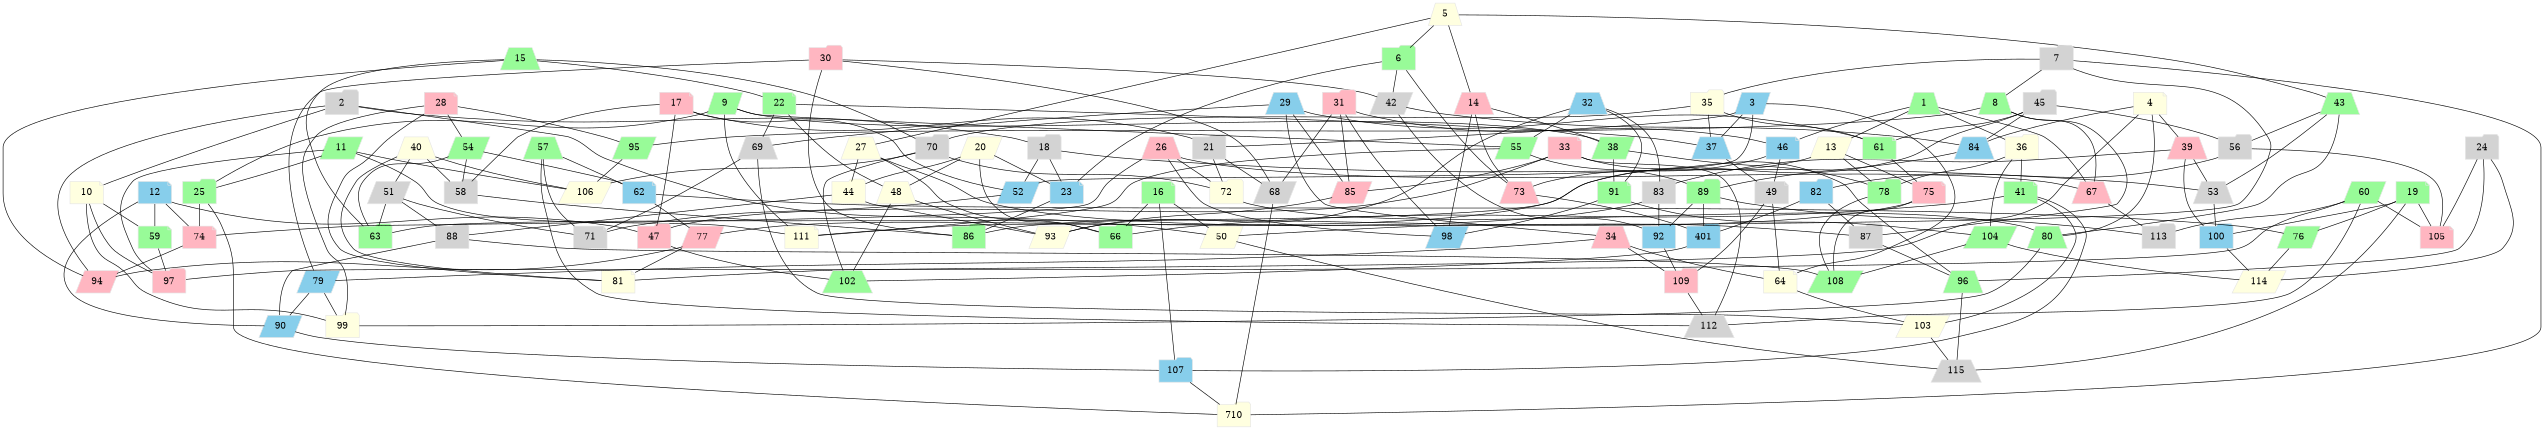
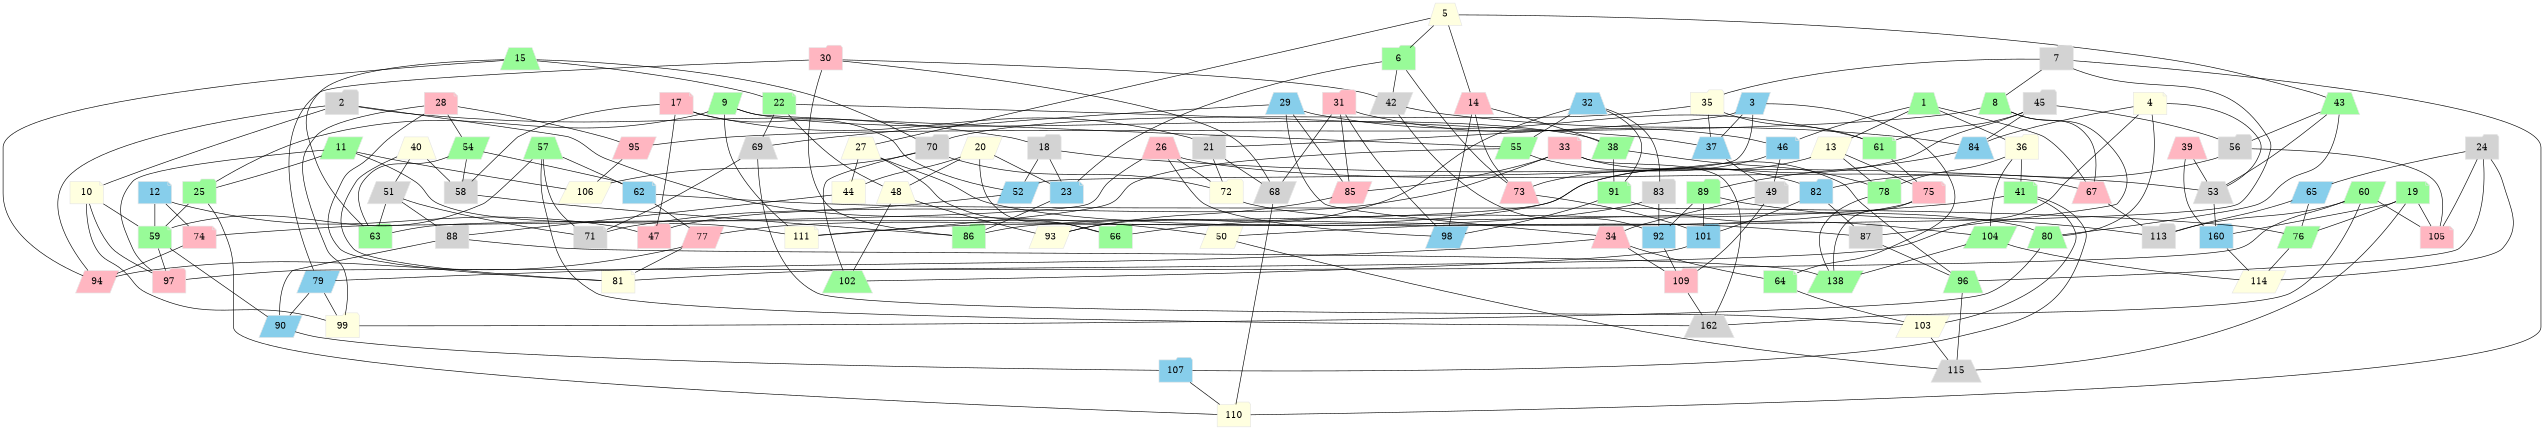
(2172, 130) -> (2245, 125)
(634, 148) -> (634, 148)
(1947, 162) -> none
(1581, 167) -> (1665, 169)
(497, 174) -> none
(1158, 193) -> none
none -> (2312, 193)
(199, 215) -> (180, 212)
none -> (304, 219)
(950, 219) -> none
(1703, 237) -> (1703, 237)
(1776, 237) -> (1722, 205)
(2216, 237) -> (2216, 237)
(729, 263) -> none
(1780, 282) -> (1780, 282)
(1835, 282) -> (1835, 282)
(103, 309) -> (219, 283)
(1709, 326) -> (1709, 326)
(1234, 416) -> (1234, 416)
